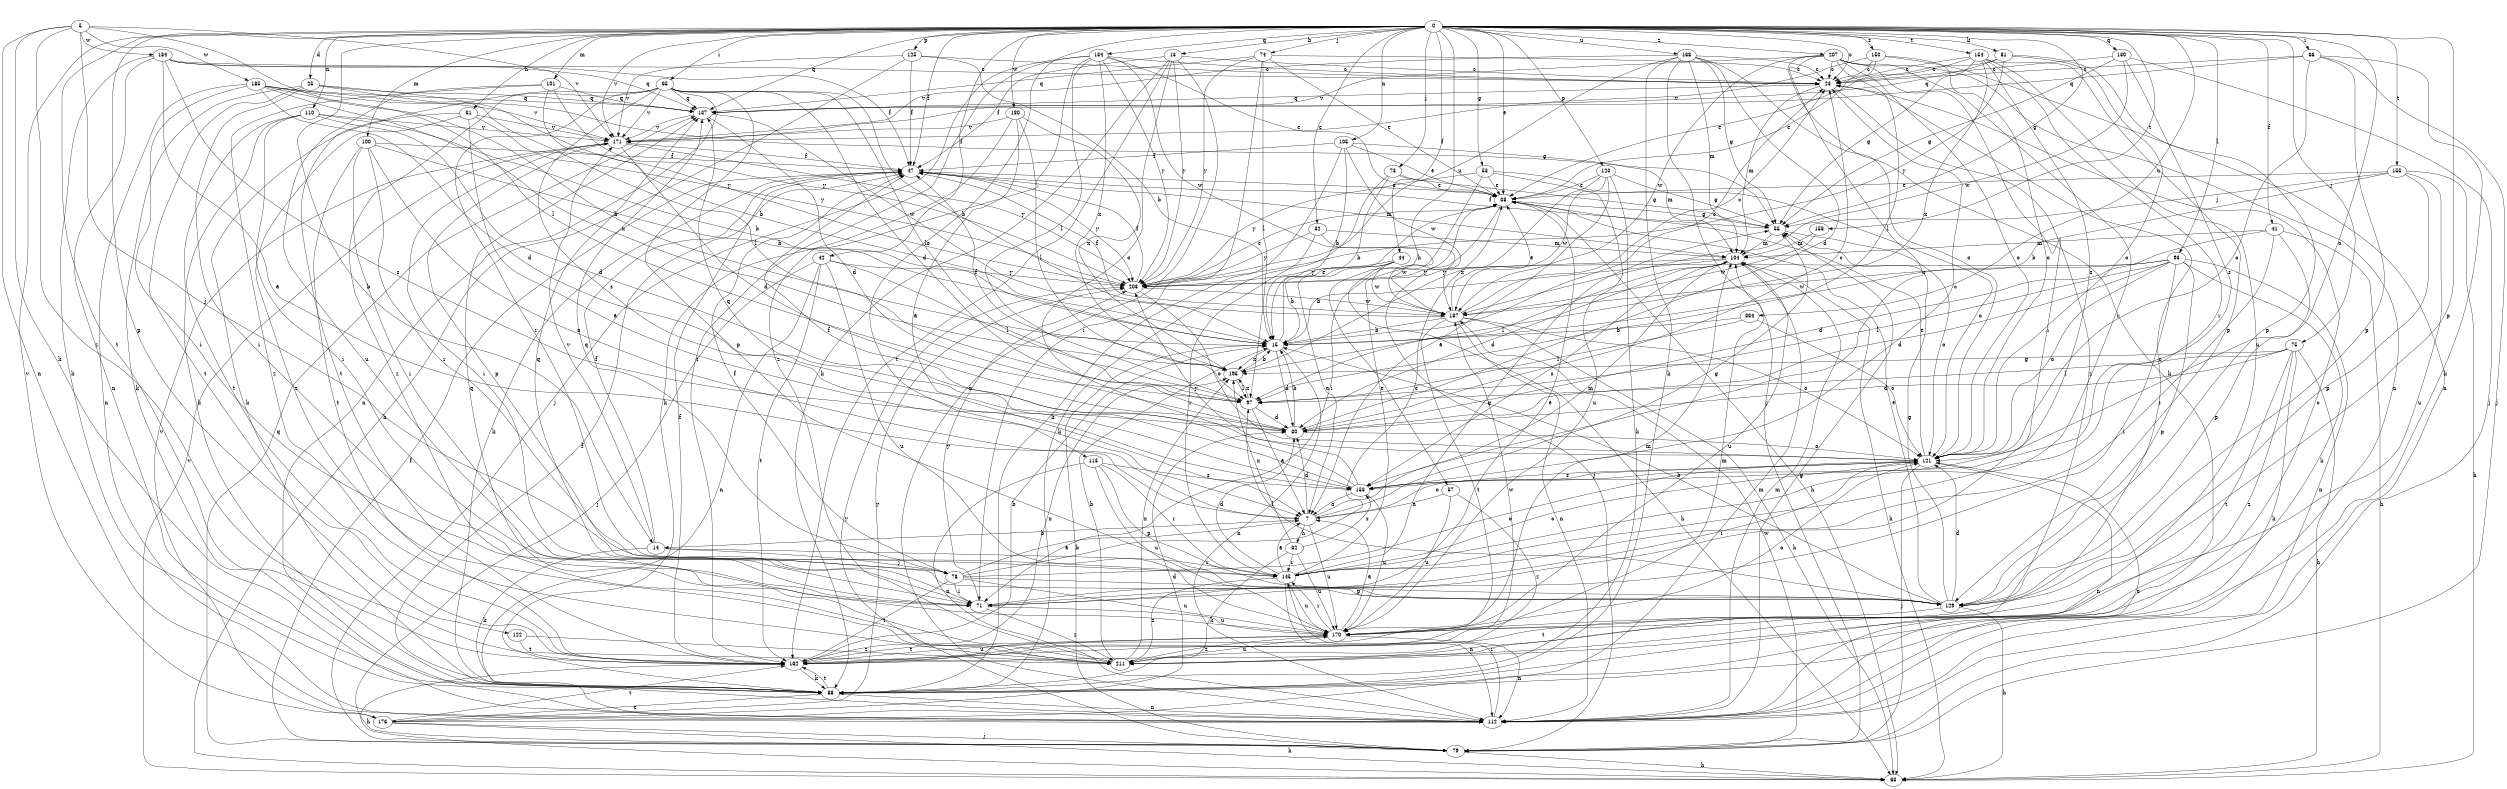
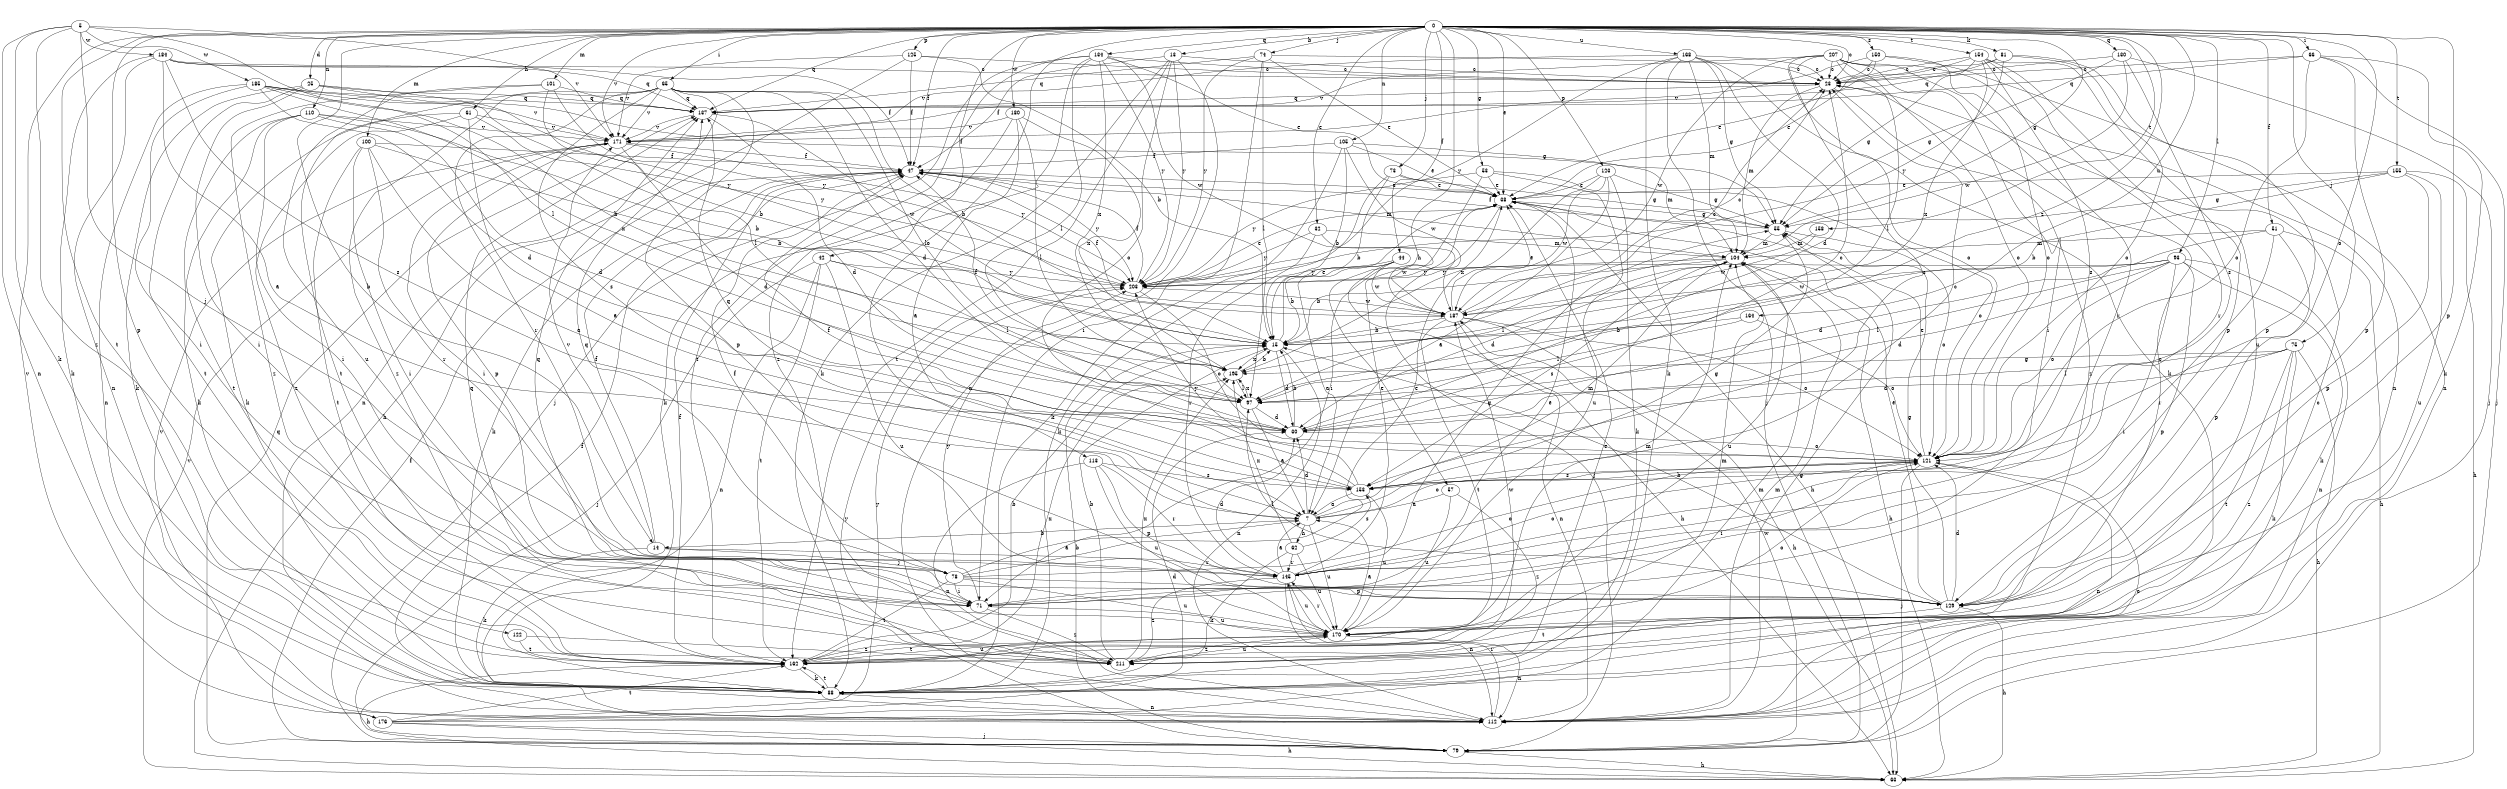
(1632, 41) -> (2098, 184)
(1460, 171) -> (1460, 171)
(2217, 200) -> (2217, 200)
(2275, 229) -> (2275, 229)
(1750, 316) -> (1750, 316)
(619, 707) -> (1395, 660)
